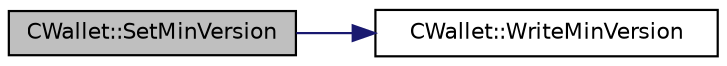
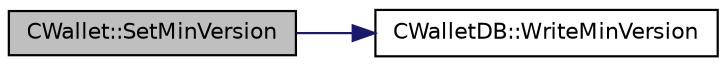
(547, 33) -> (547, 33)
